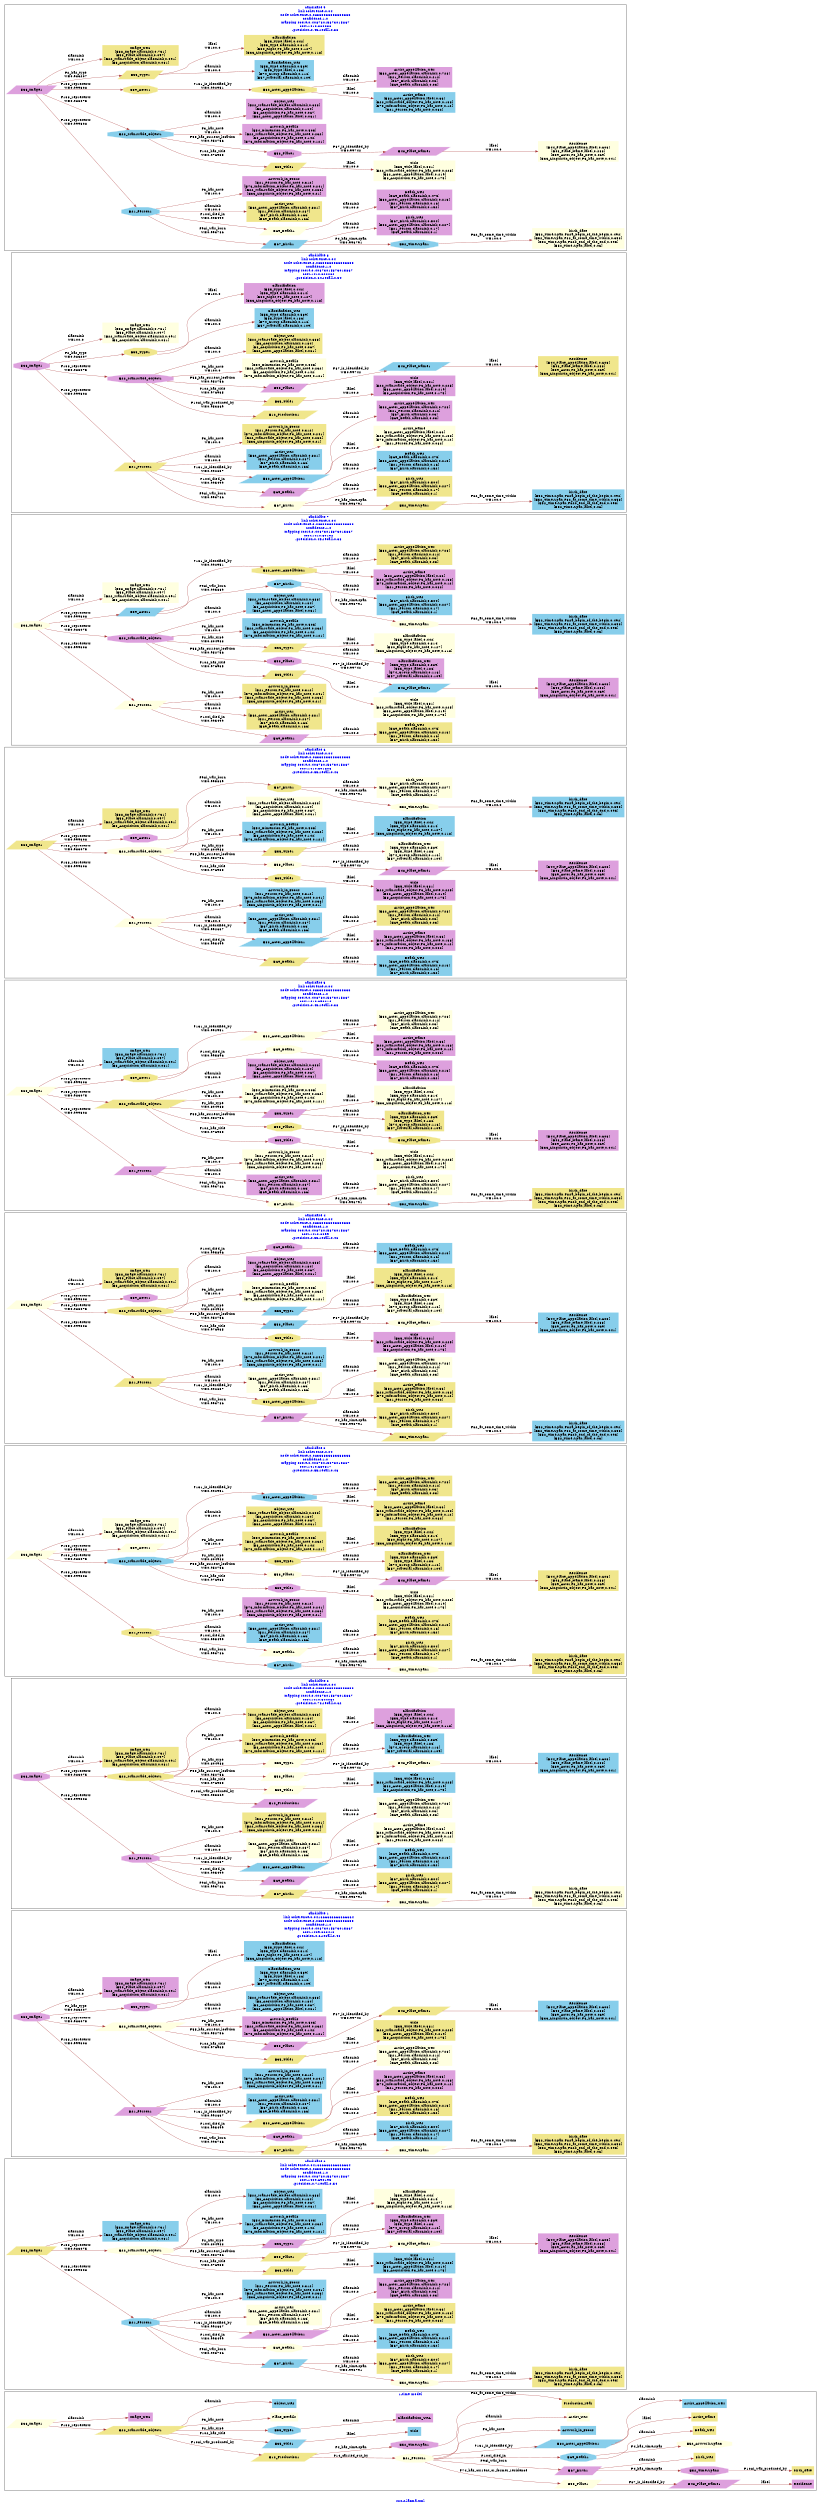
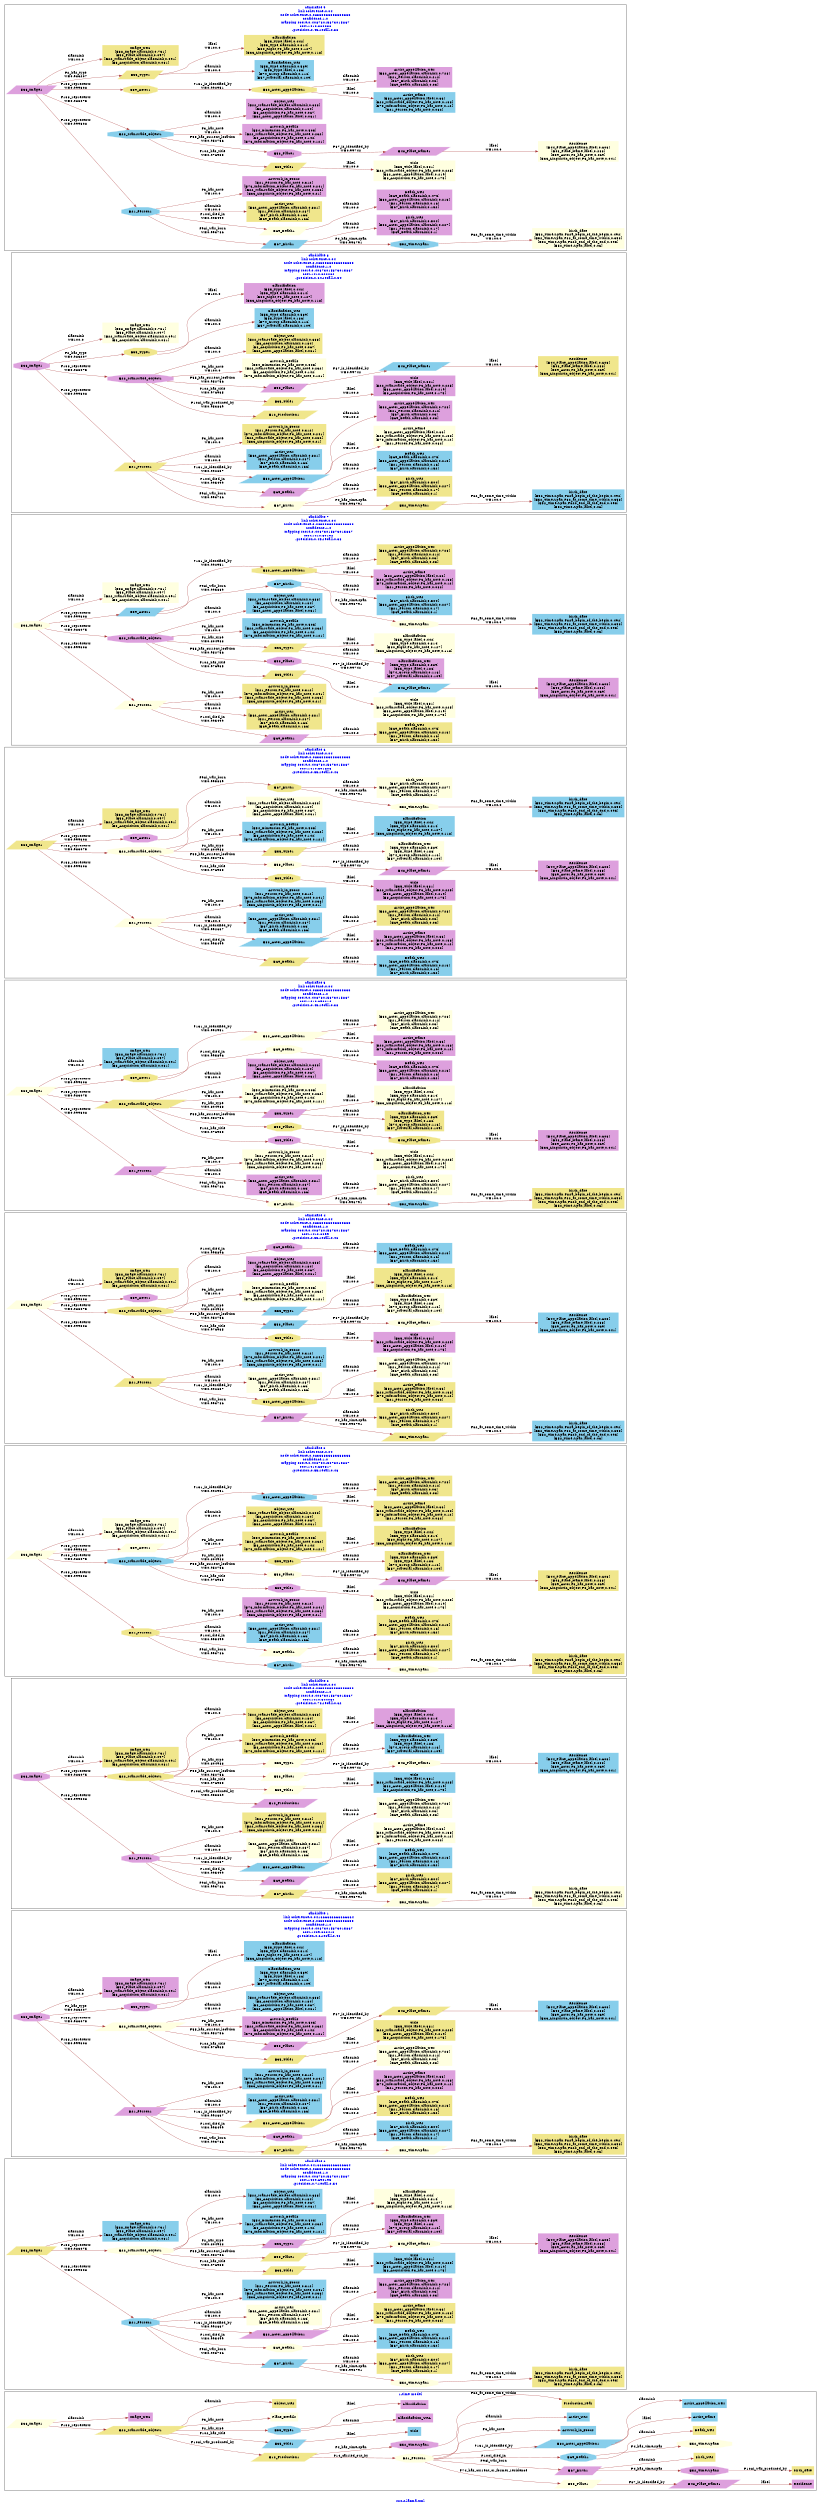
(284, 2404) -> (284, 2404)
none -> (414, 2405)
(578, 2417) -> (578, 2417)
(704, 2417) -> (704, 2417)
(704, 2444) -> (704, 2444)
